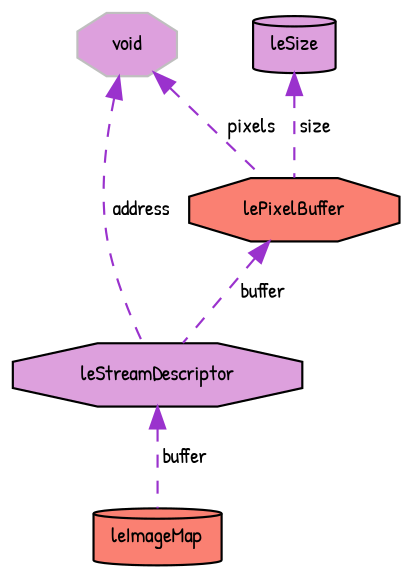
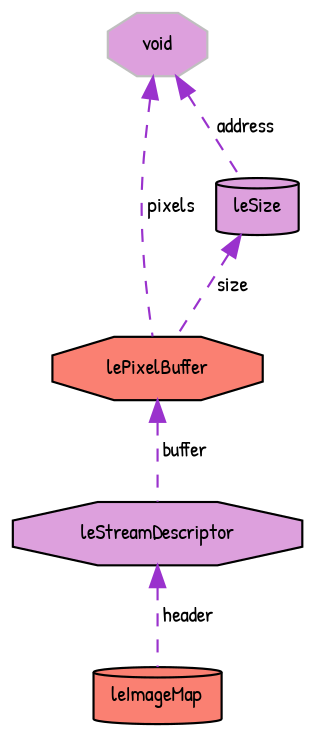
(105, 223) -> (214, 137)
(183, 458) -> (186, 616)
